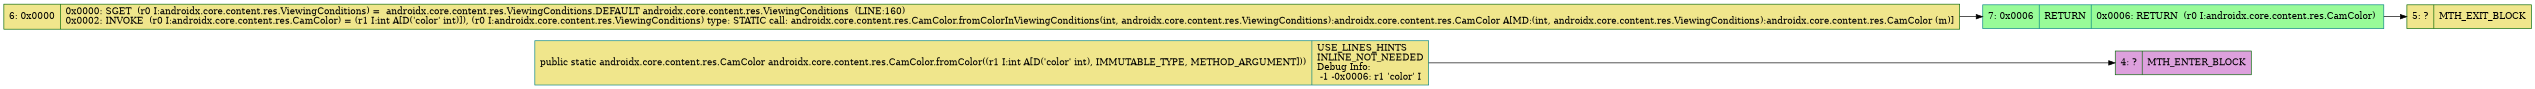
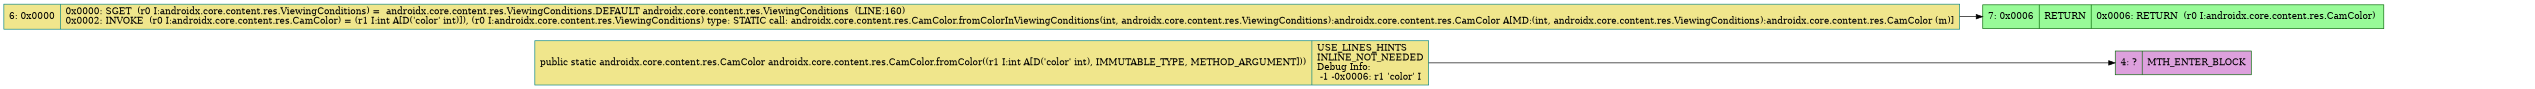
(982, 17) -> (982, 17)
(2183, 17) -> (2183, 17)
(2469, 17) -> none
